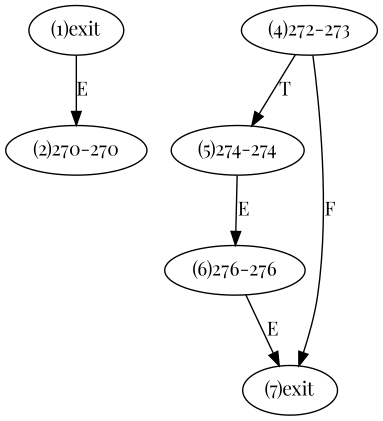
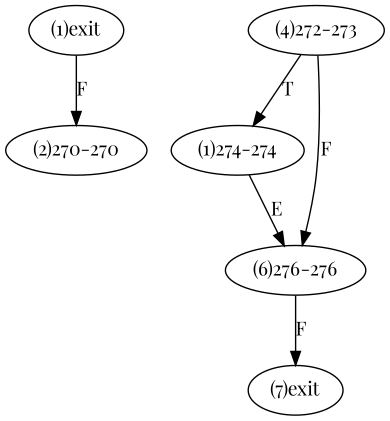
(83, 90) -> (83, 90)
(238, 150) -> (238, 150)
(323, 205) -> (319, 144)
(273, 330) -> (302, 330)
